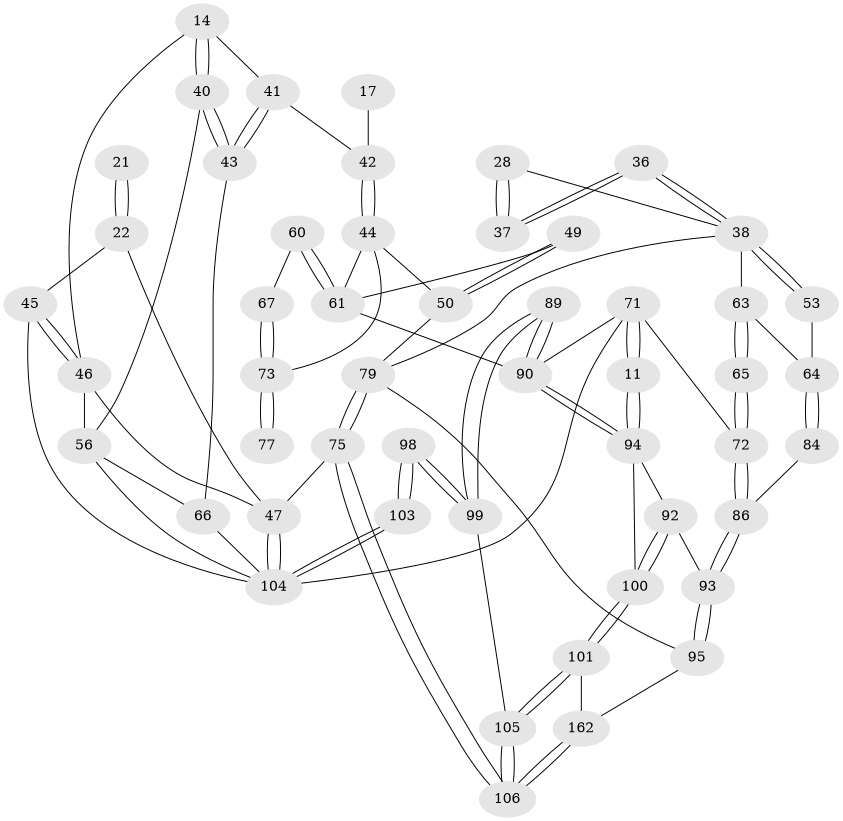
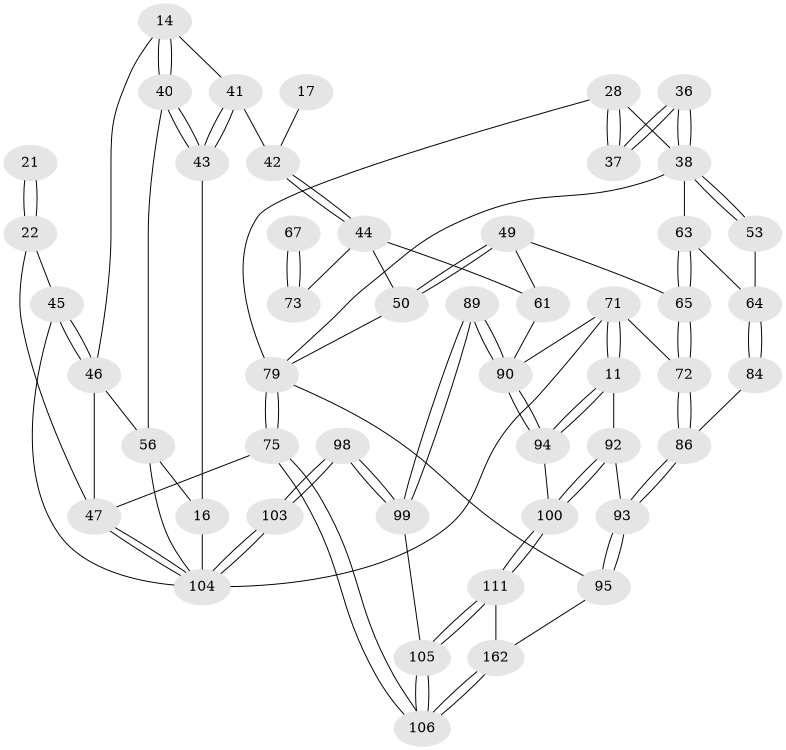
none -> (350, 173)
(298, 234) -> none
none -> (598, 267)
(267, 446) -> none
(652, 481) -> (614, 411)
(203, 517) -> (202, 517)
(581, 658) -> (496, 587)
